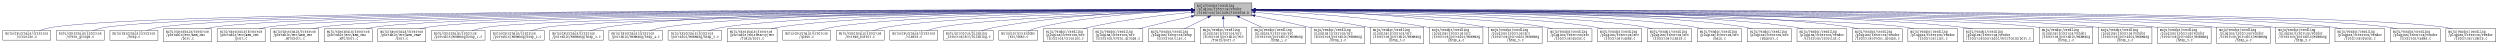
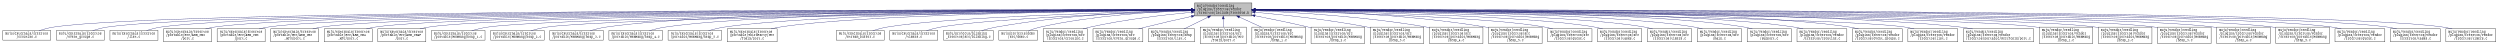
(134, 35) -> (134, 35)
(807, 35) -> none
